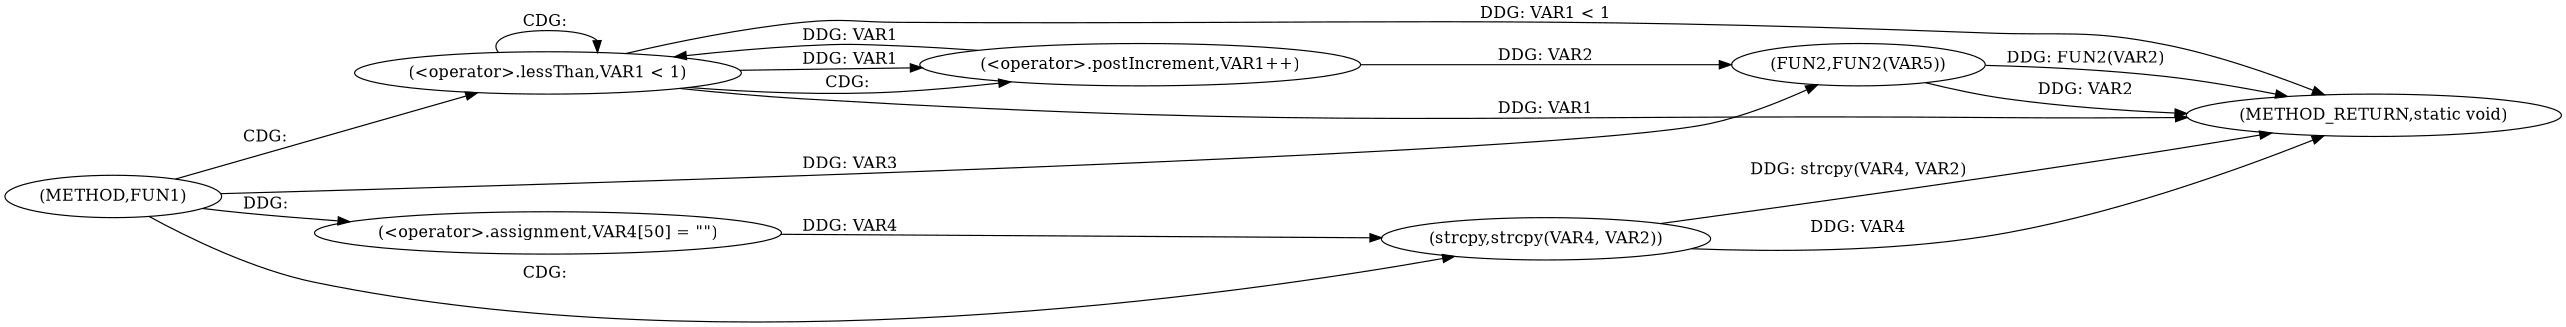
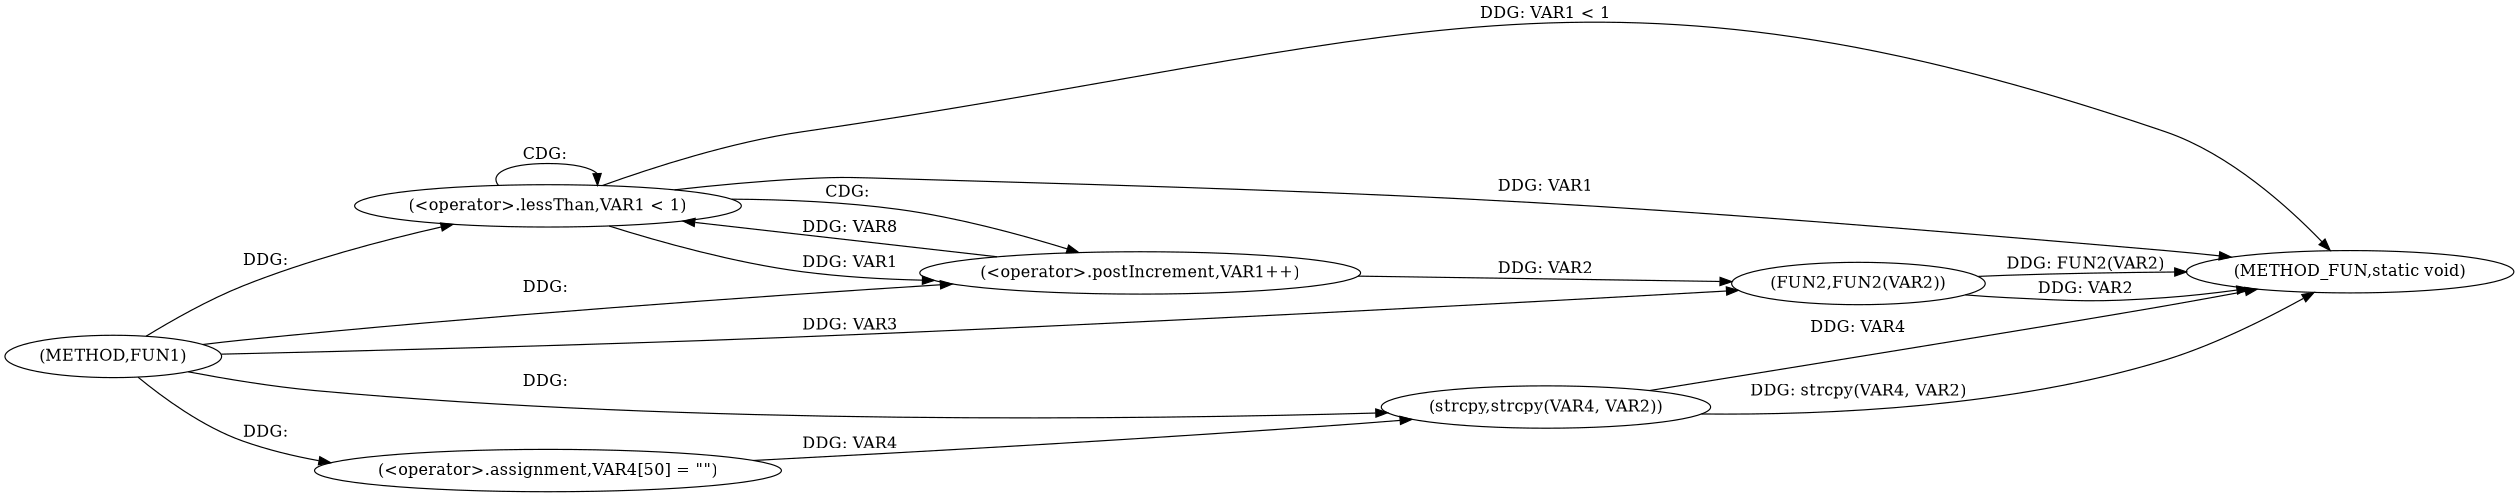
(851, 36) -> (851, 228)
(1858, 65) -> (1858, 284)
(2374, 115) -> (2350, 272)
(268, 137) -> (268, 261)
(548, 274) -> (548, 382)
none -> (571, 311)
